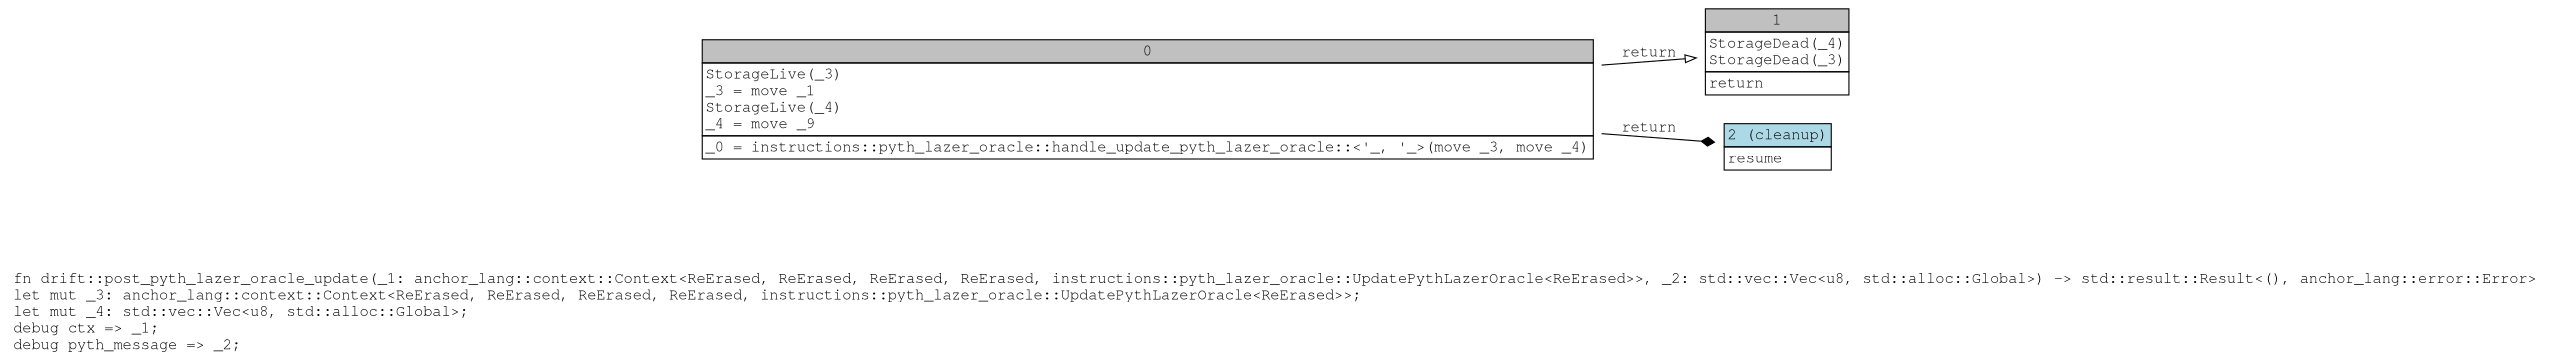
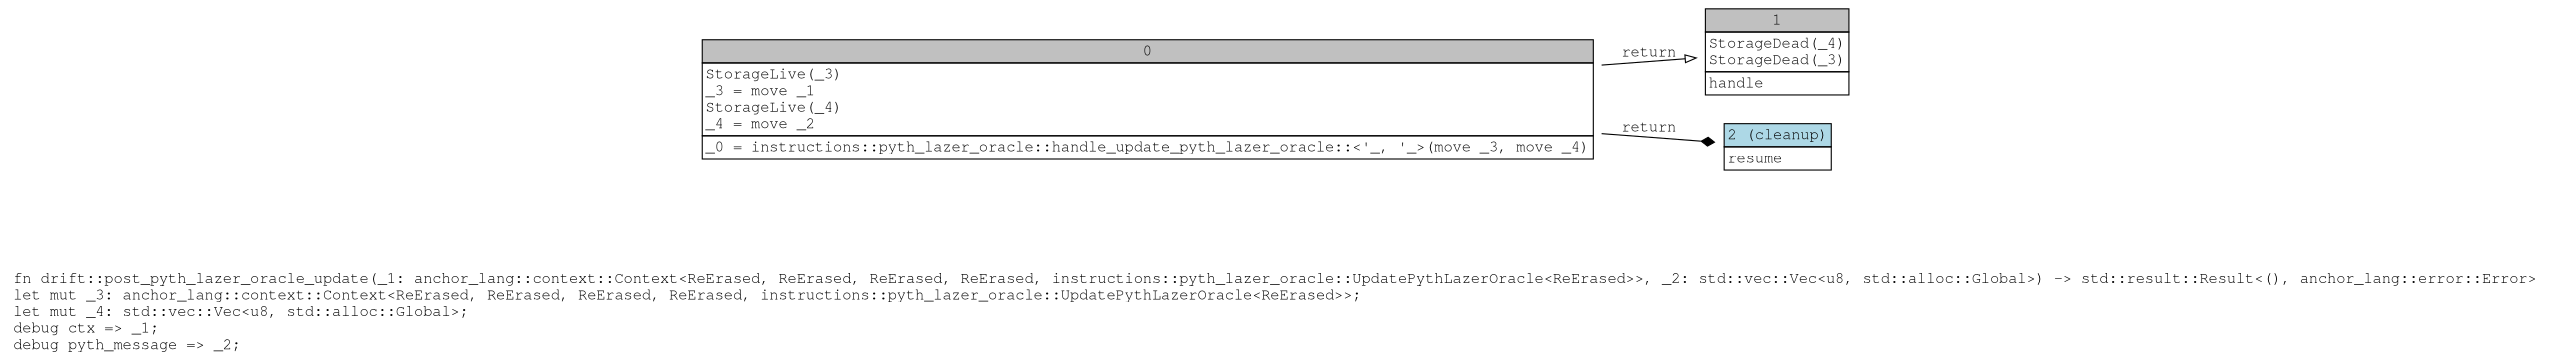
(1736, 83) -> (1736, 83)
(761, 124) -> (761, 124)
